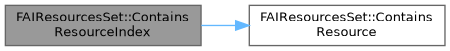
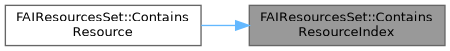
(218, 25) -> (218, 25)
